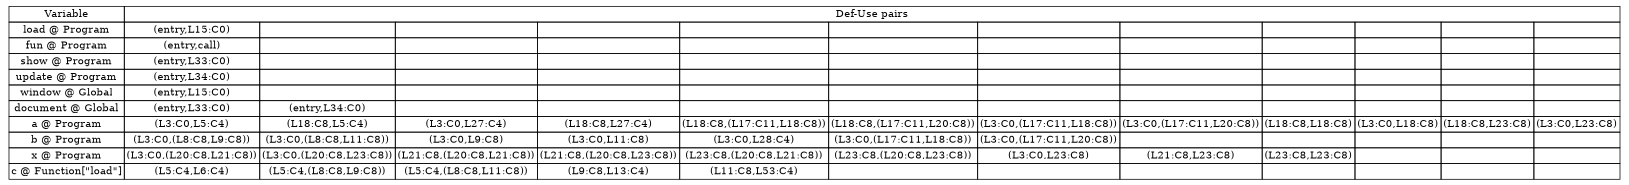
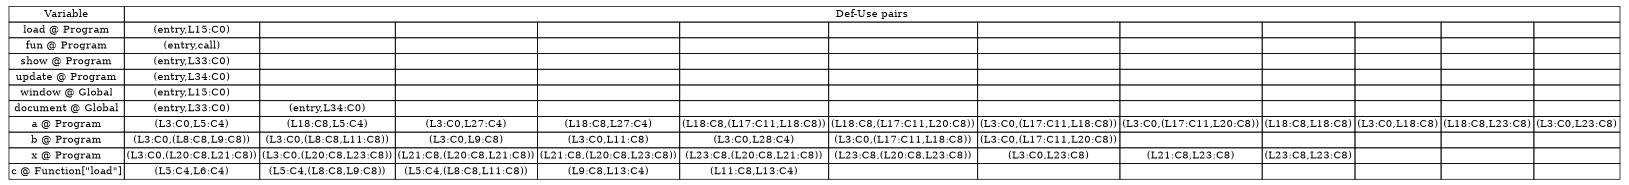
(754, 171) -> (754, 171)
